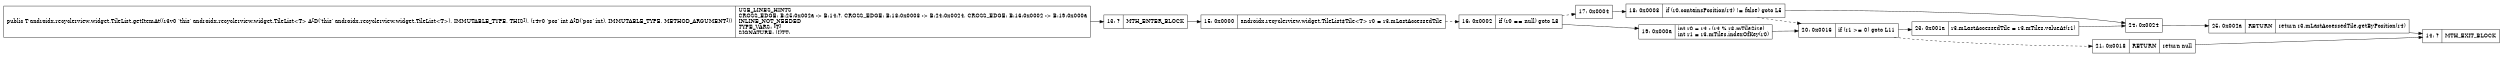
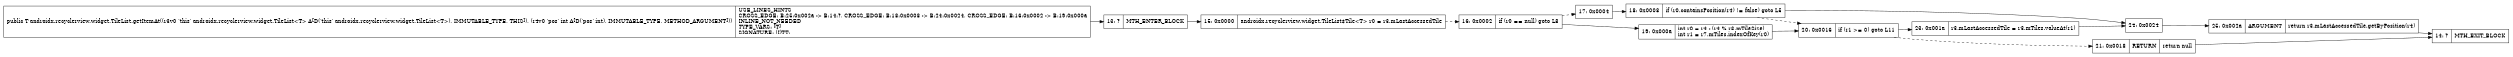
(2260, 26) -> (2265, 26)
(1724, 35) -> (1724, 35)
